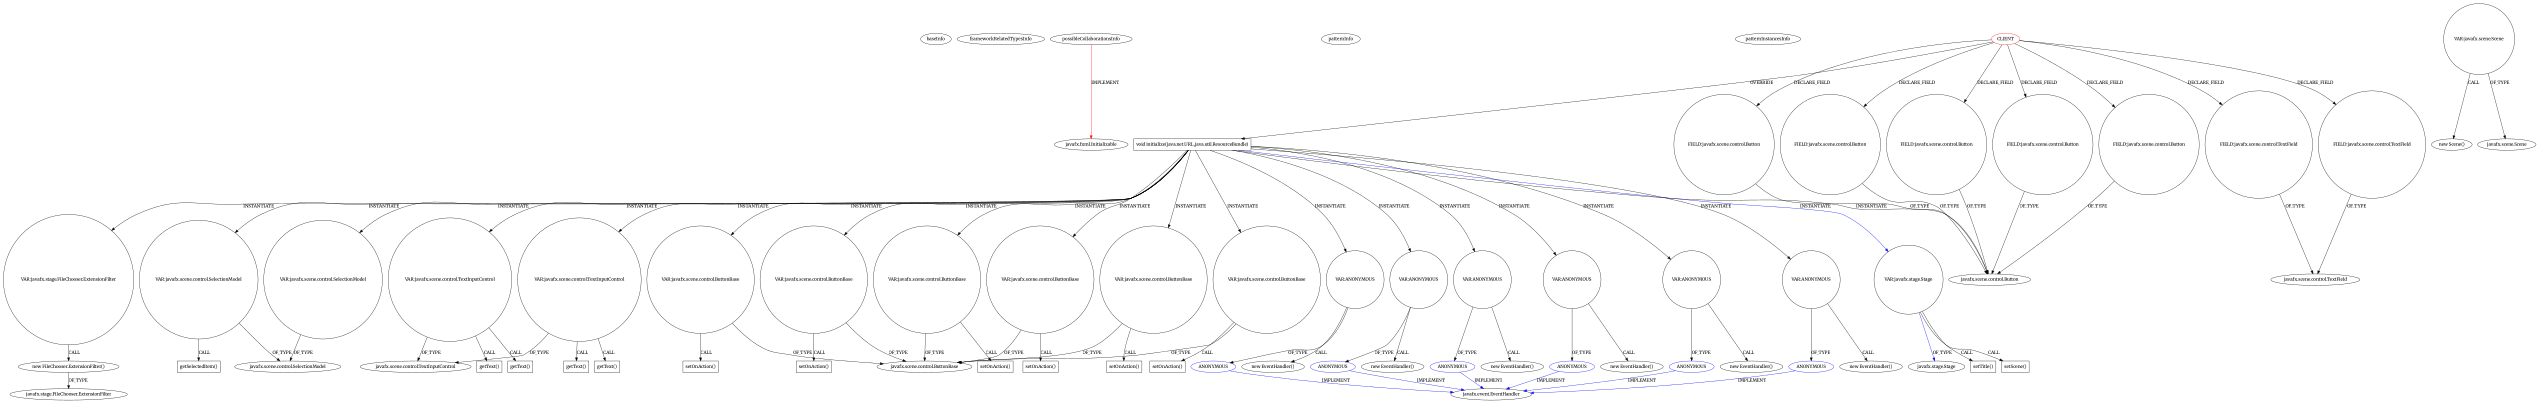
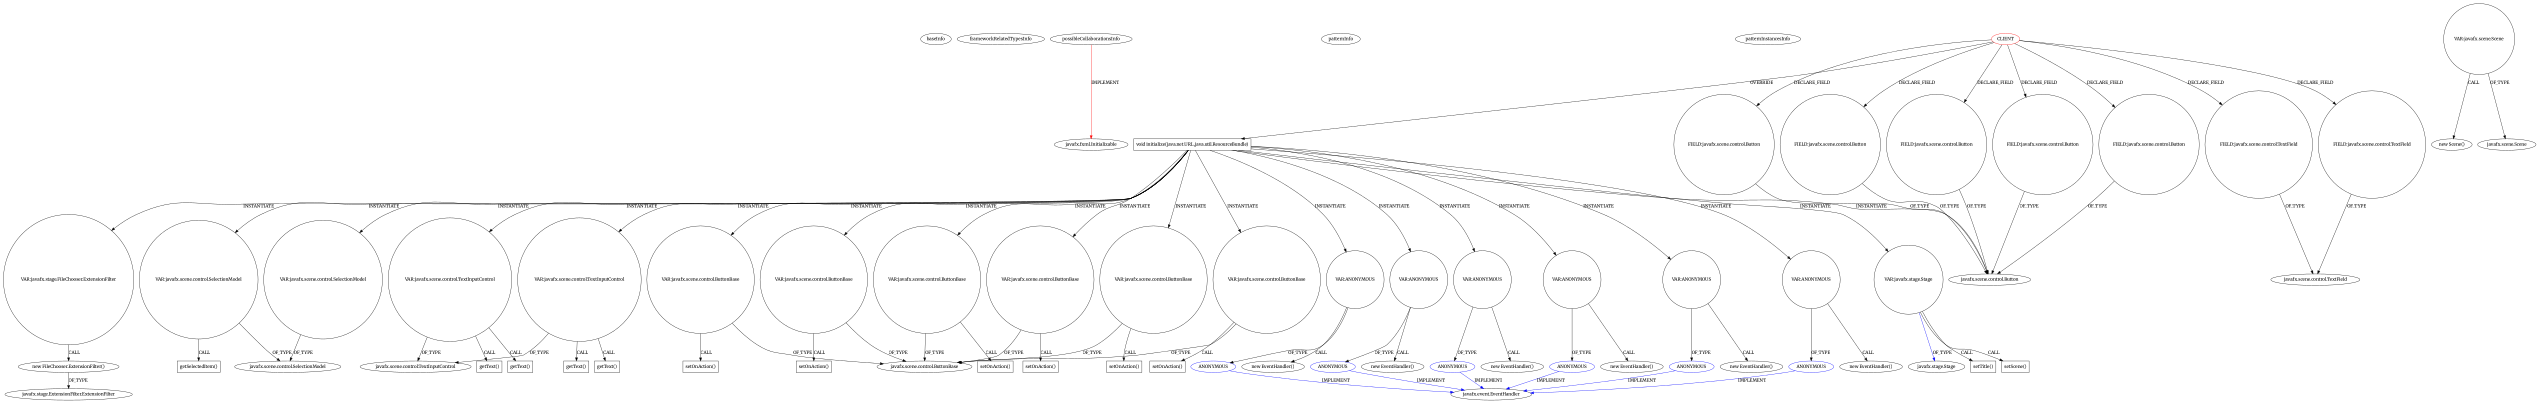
(1568, 188) -> (1568, 188)
(69, 394) -> (69, 394)
